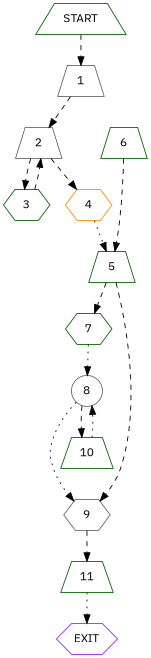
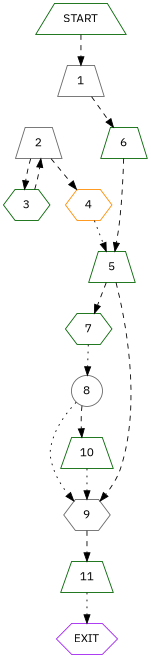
(62, 108) -> (100, 108)
(93, 426) -> (87, 480)
